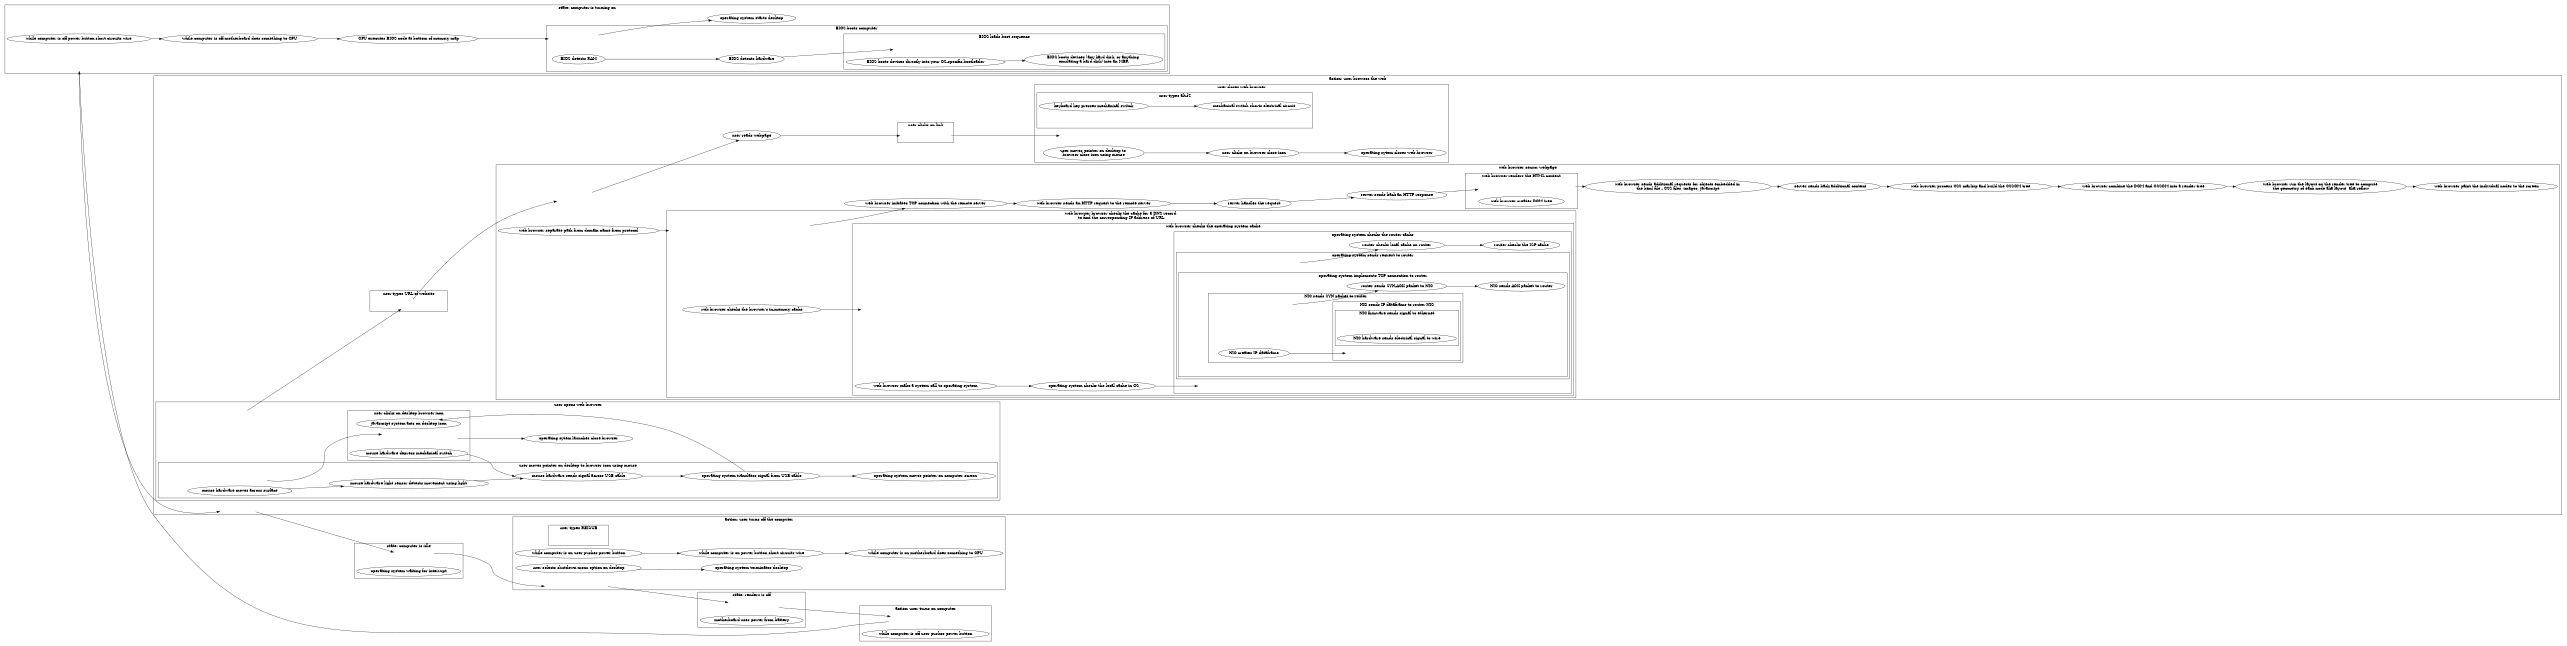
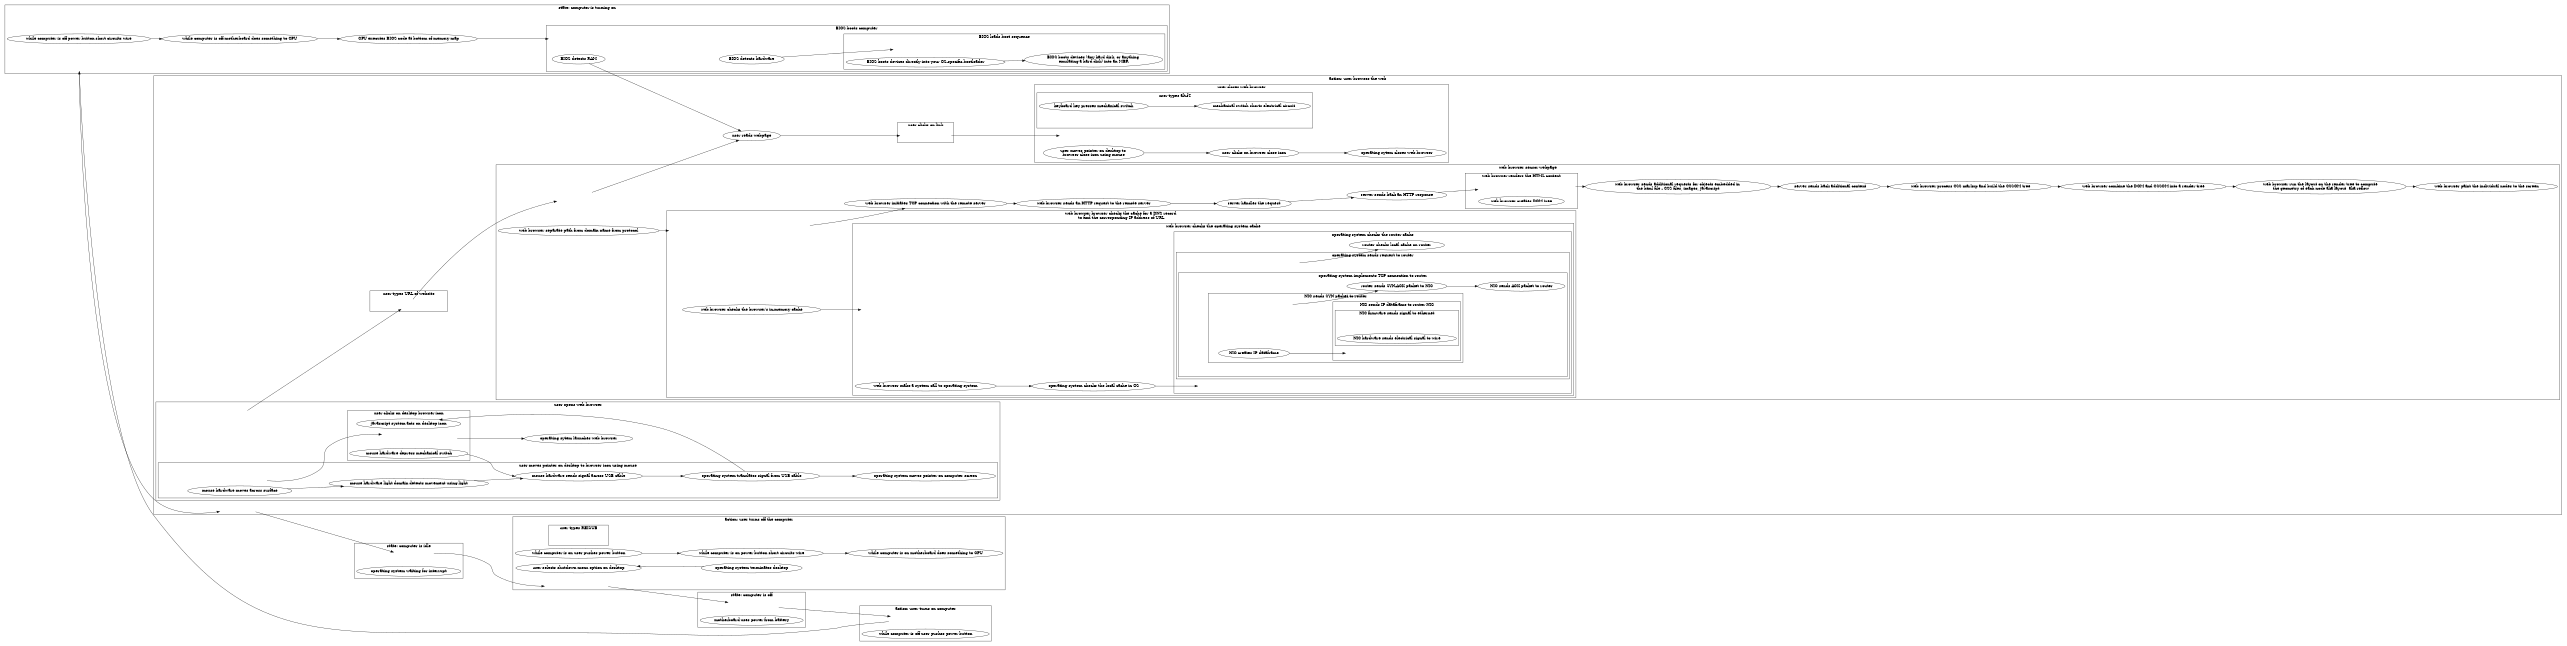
(752, 18) -> none
(661, 59) -> (664, 97)
(1521, 245) -> none
(579, 439) -> (579, 439)
(409, 483) -> (409, 483)
(669, 570) -> (672, 566)
(752, 595) -> (752, 595)
